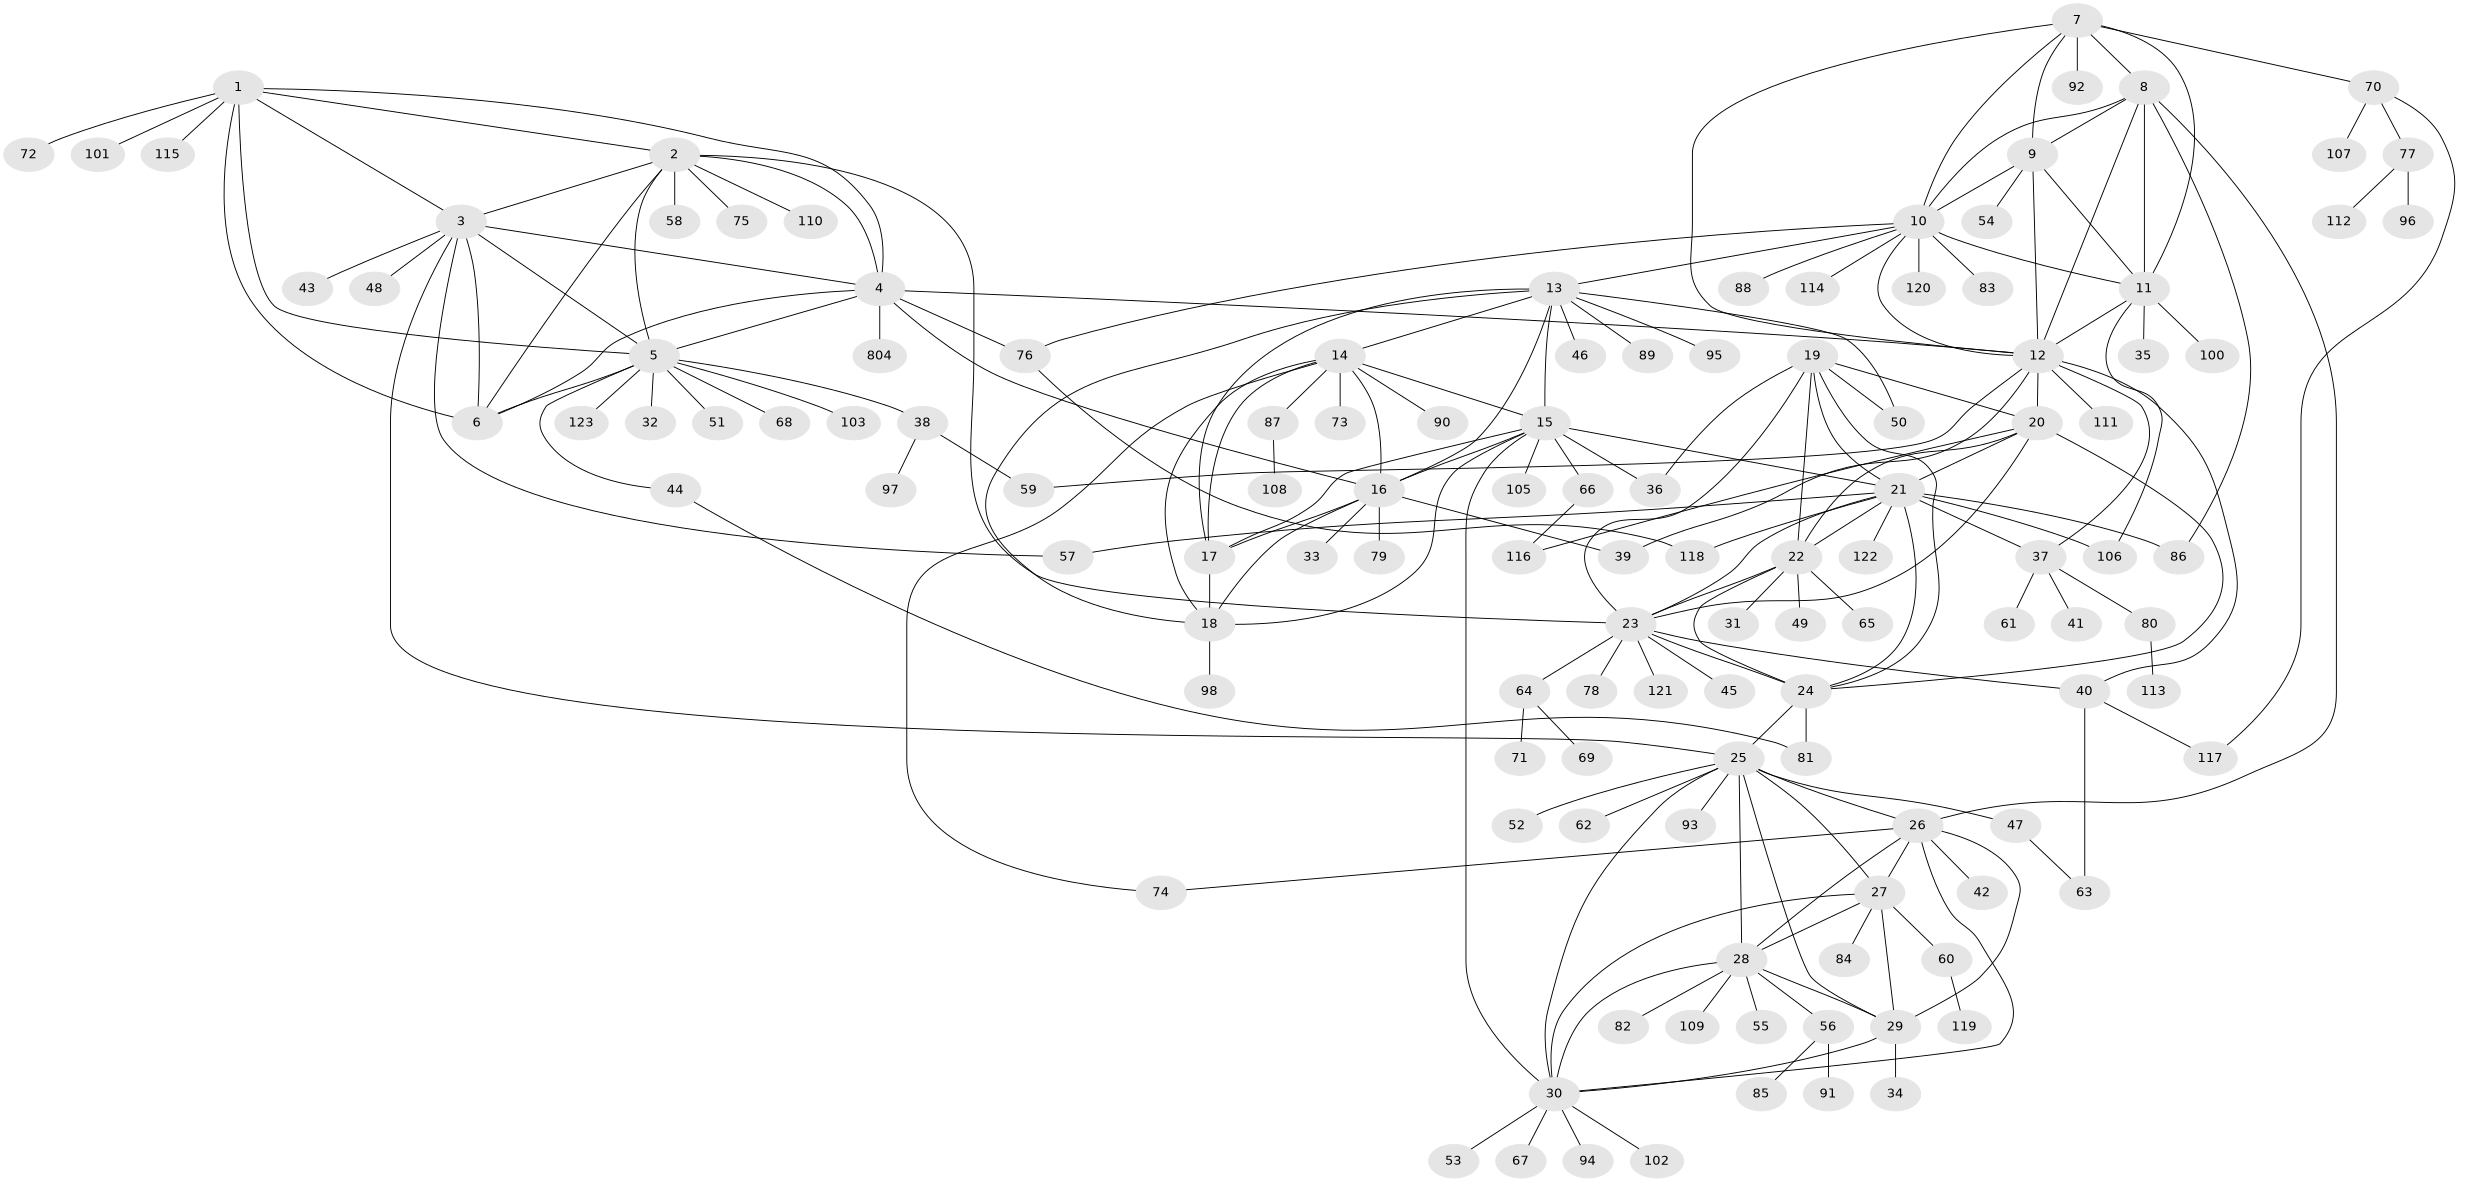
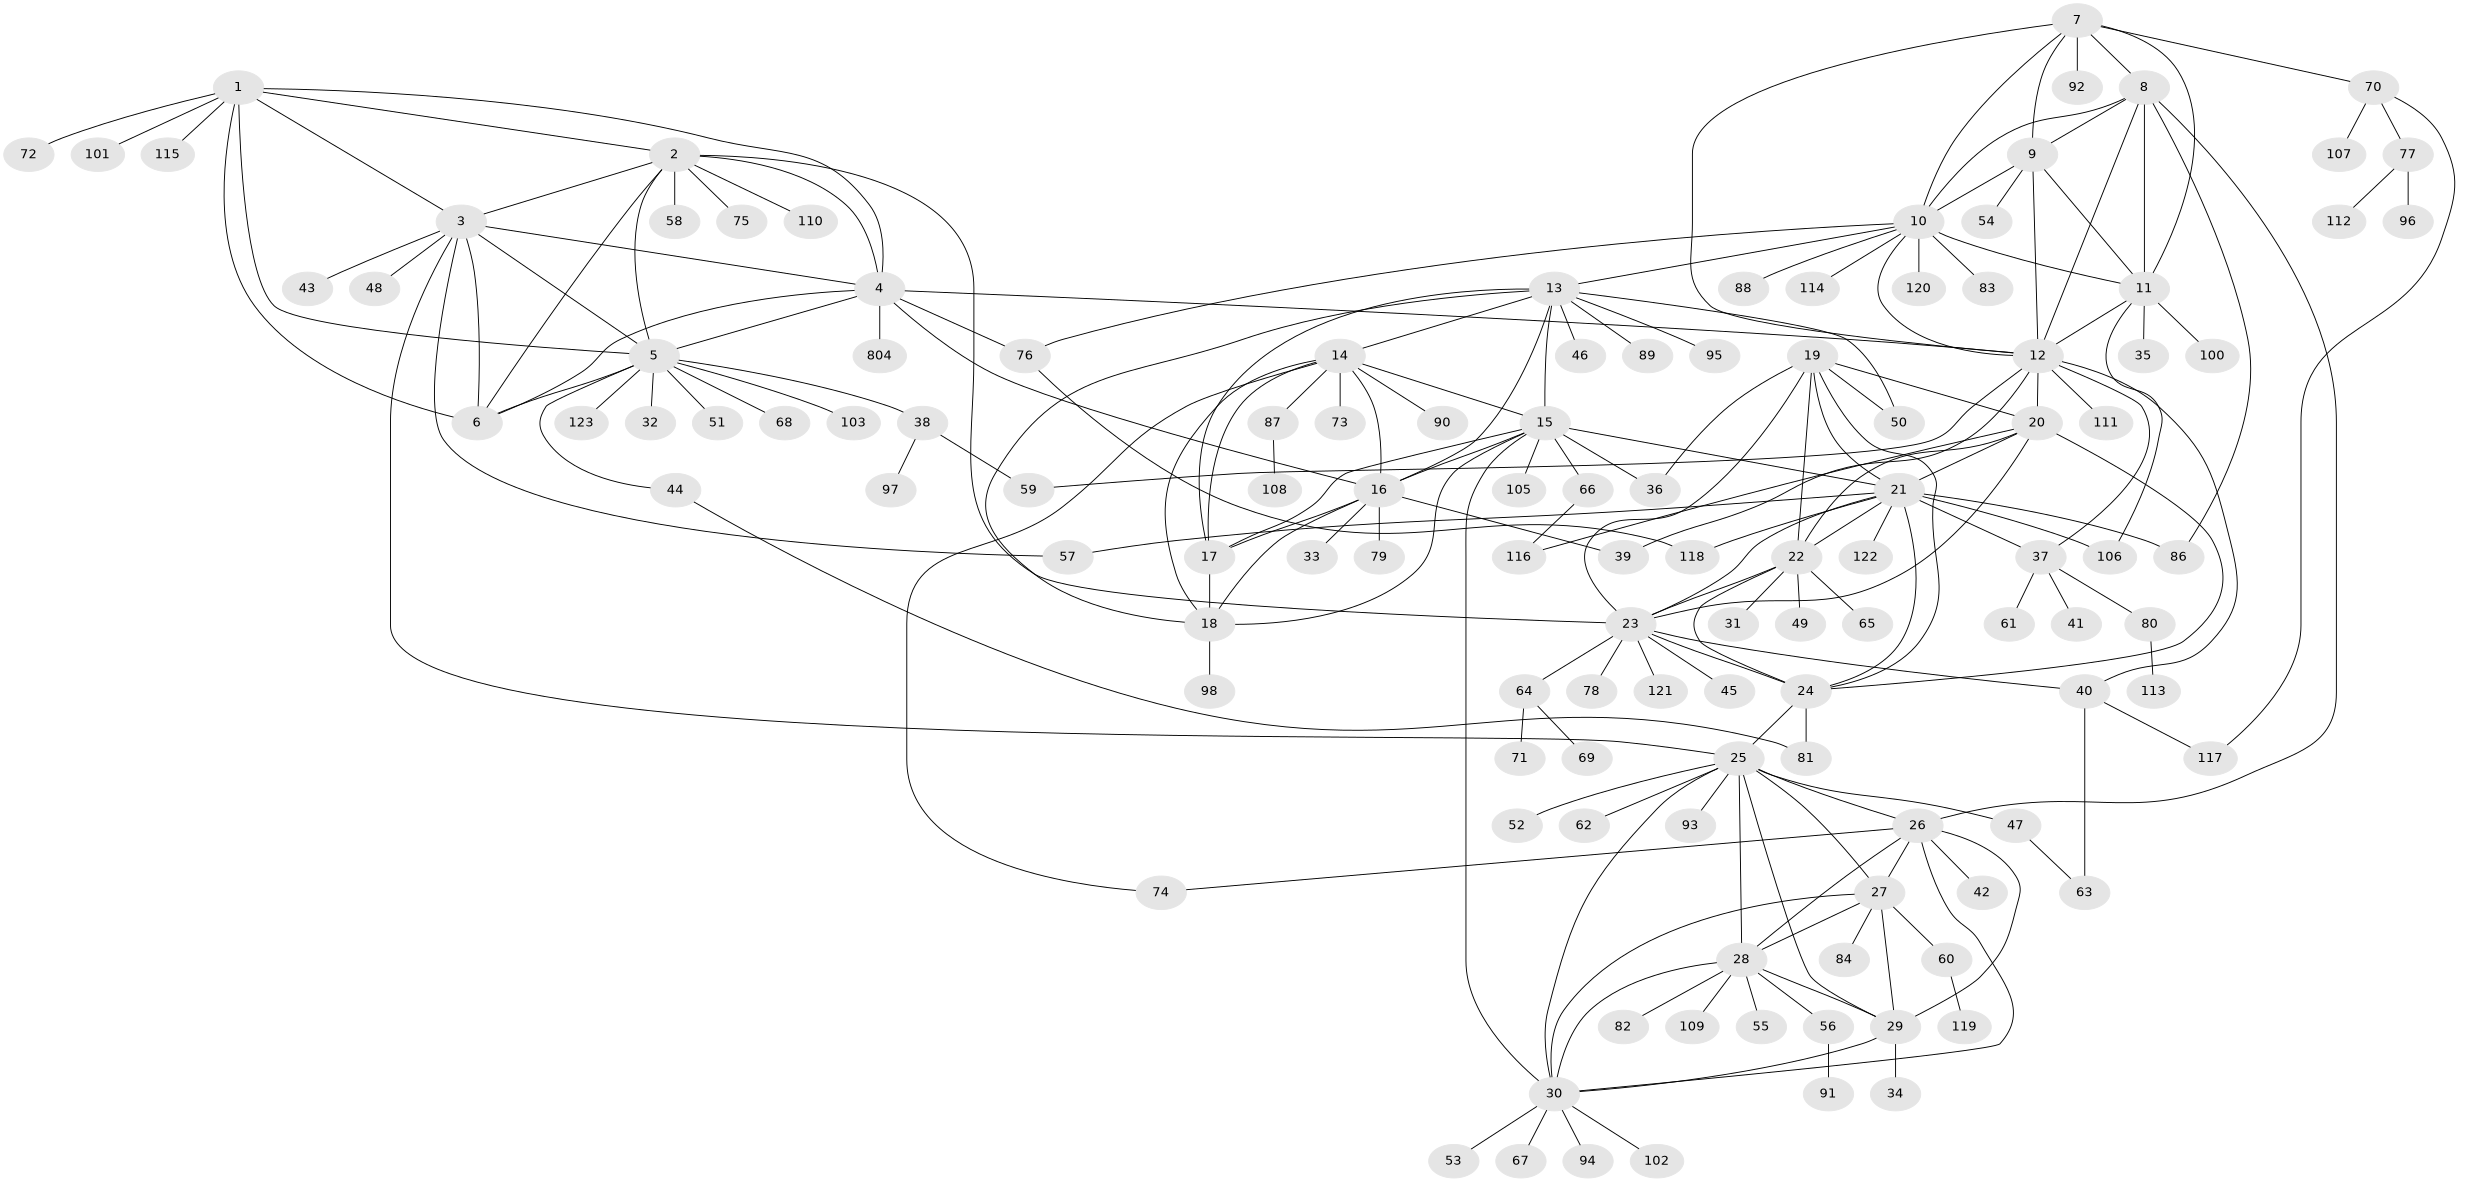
(1761, 1094) -> none
